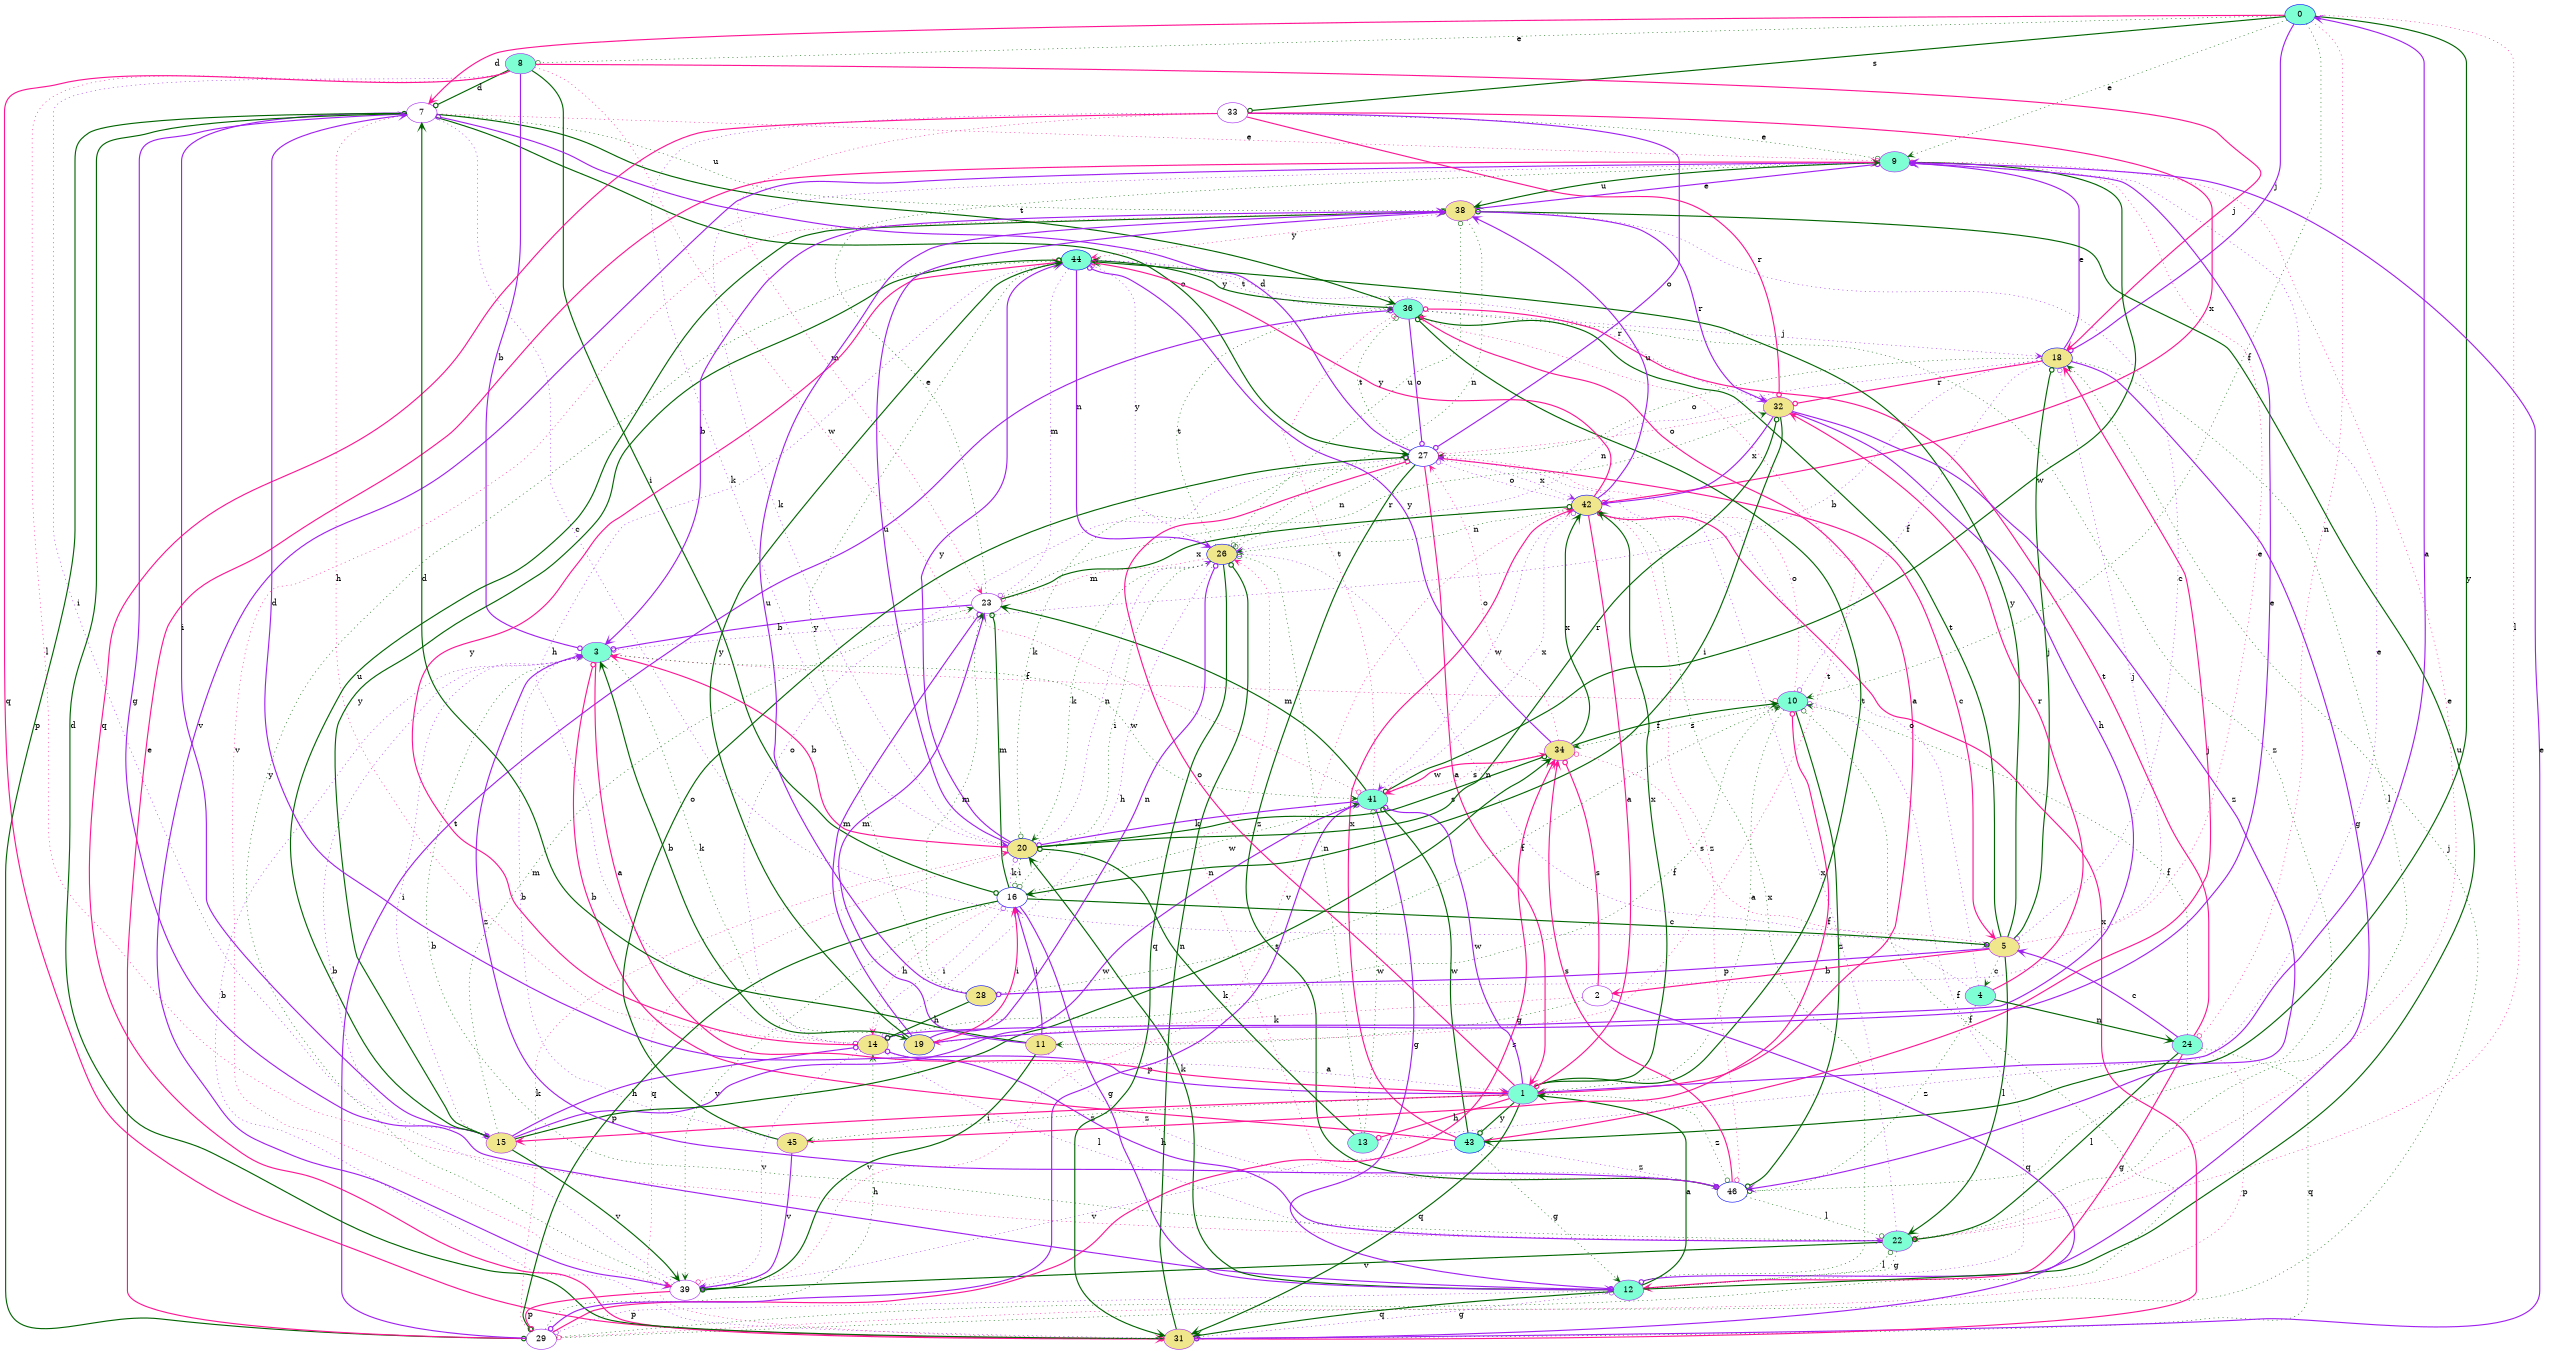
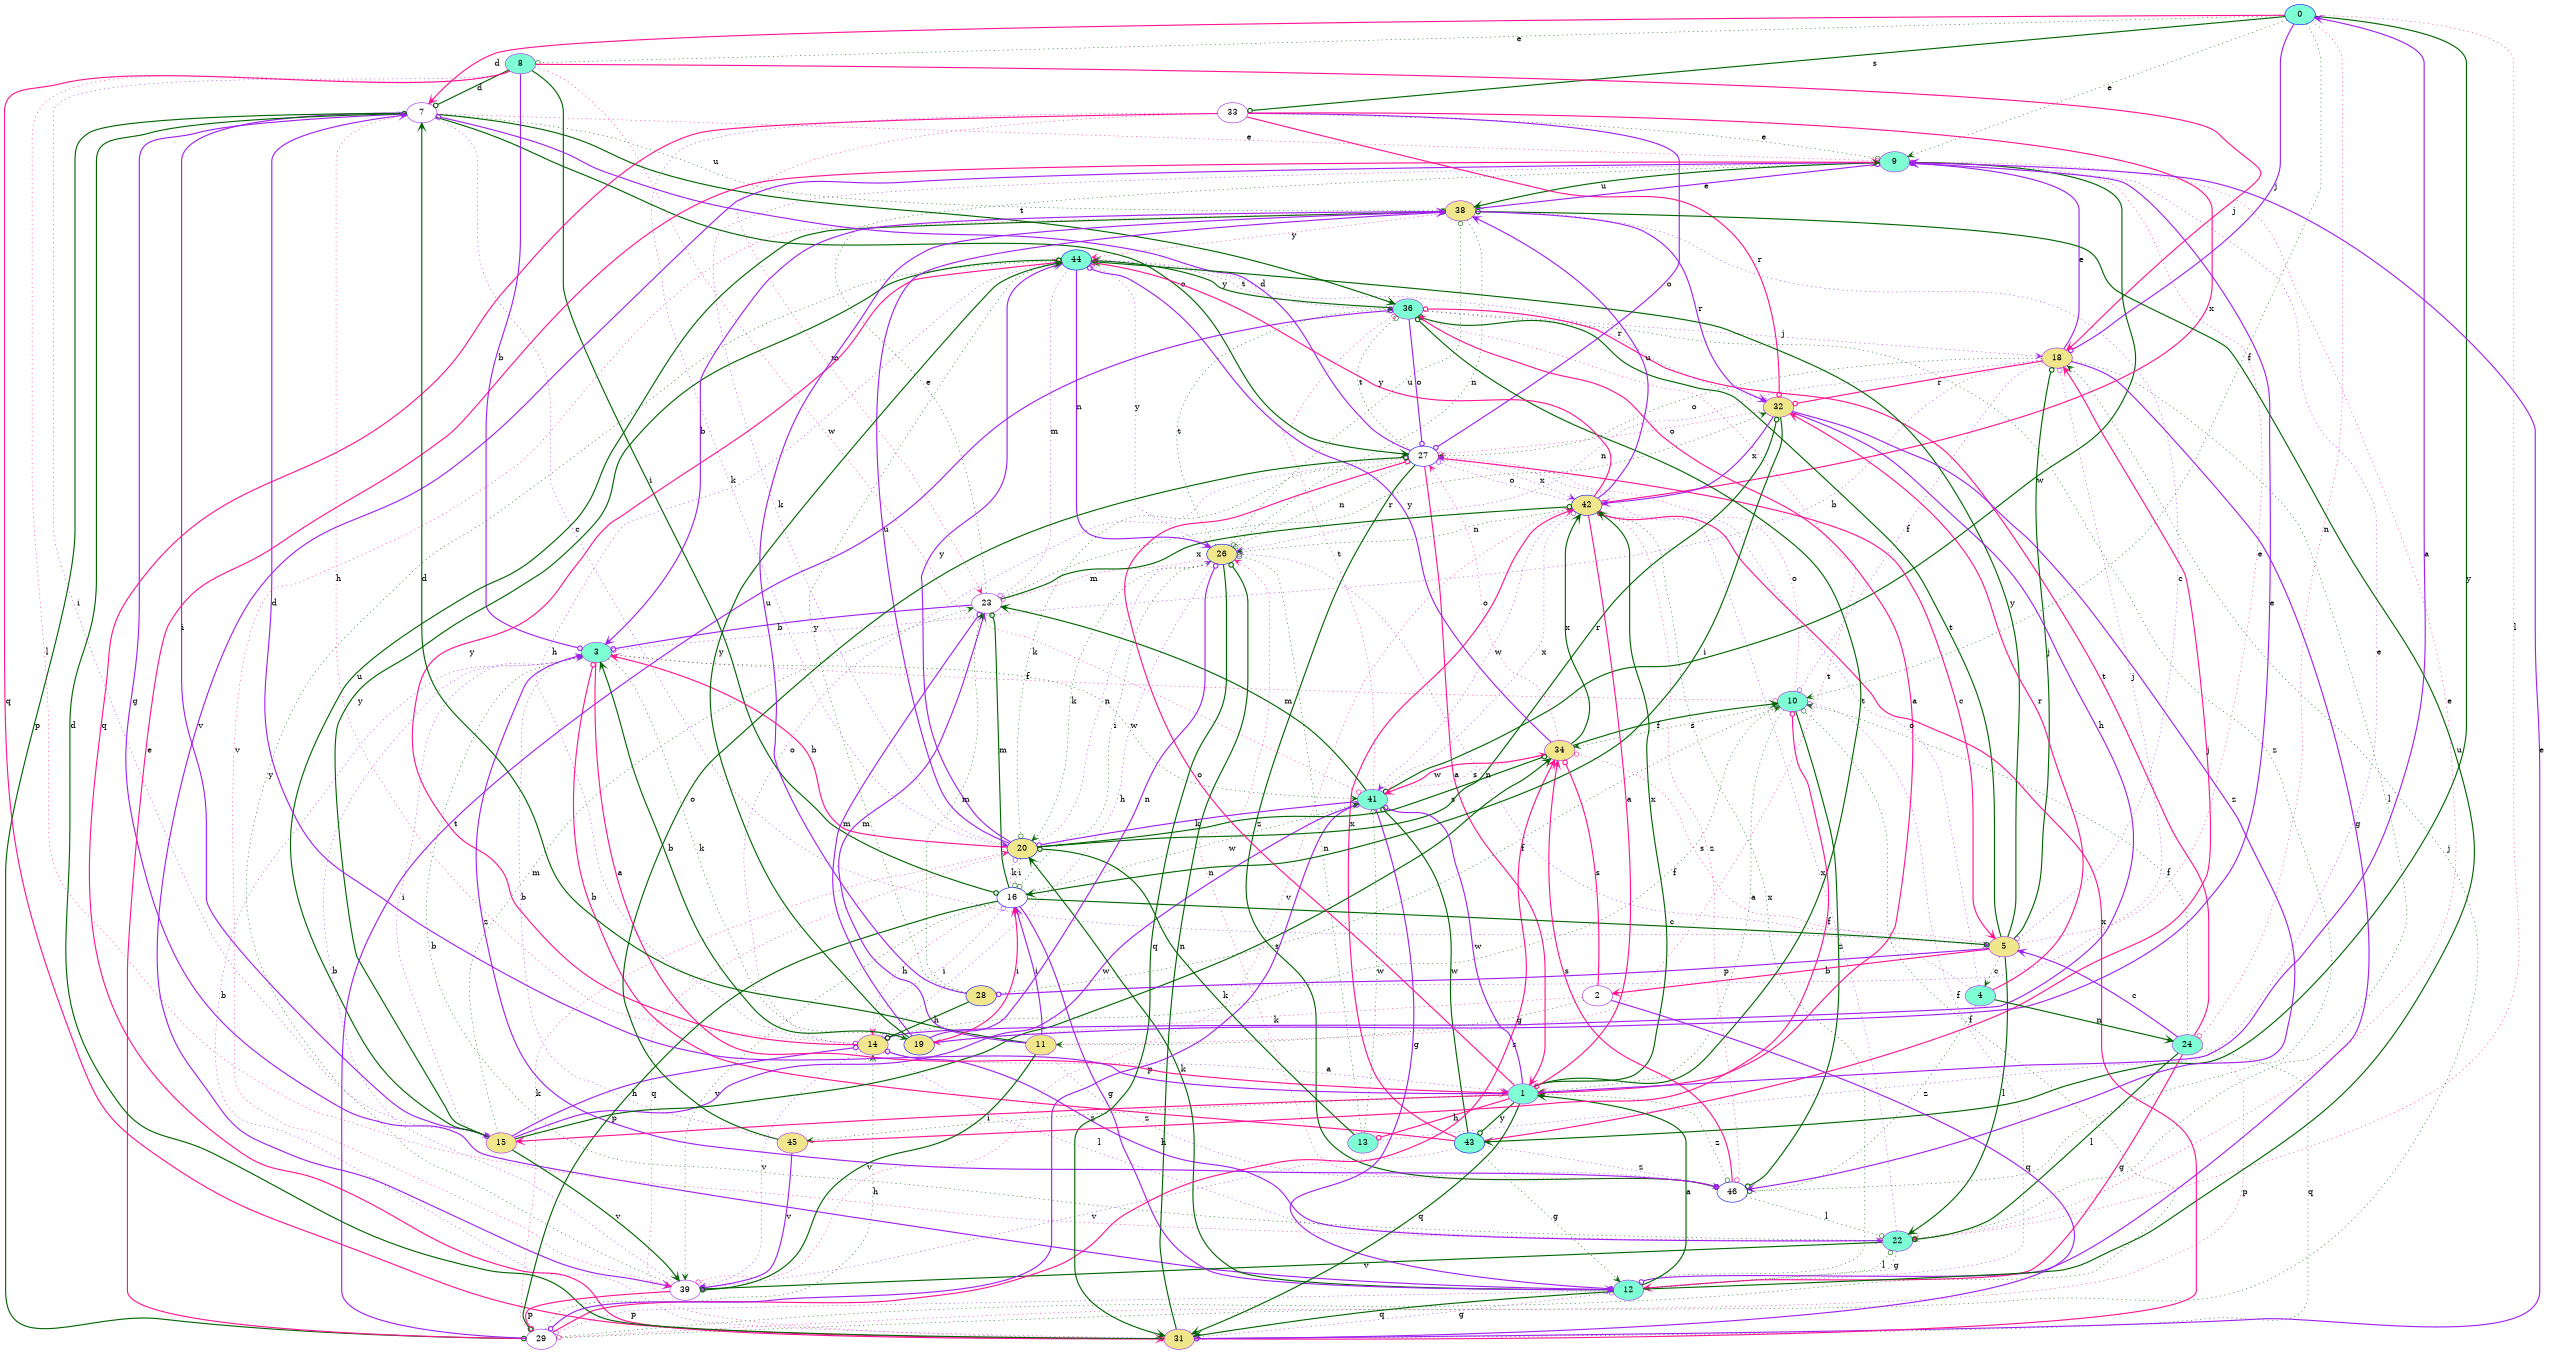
(2057, 358) -> (2057, 358)
